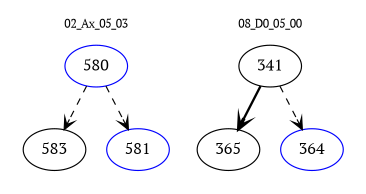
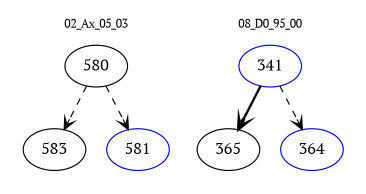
(270, 25) -> (270, 25)
(96, 66) -> (96, 66)
(270, 66) -> (270, 66)
